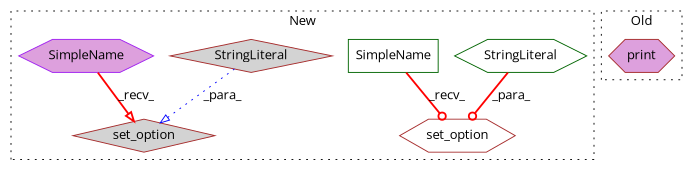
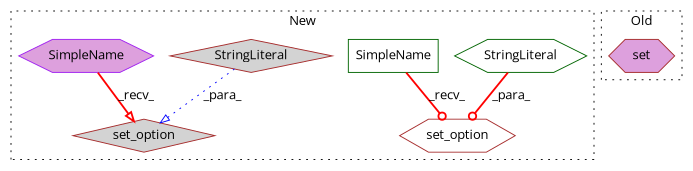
(642, 56) -> (642, 56)
